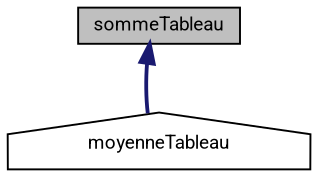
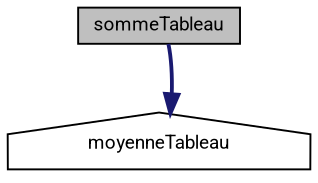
(146, 88) -> (171, 69)
